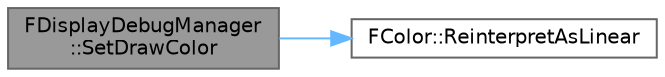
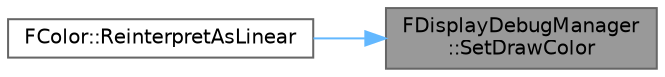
(305, 38) -> (339, 38)
